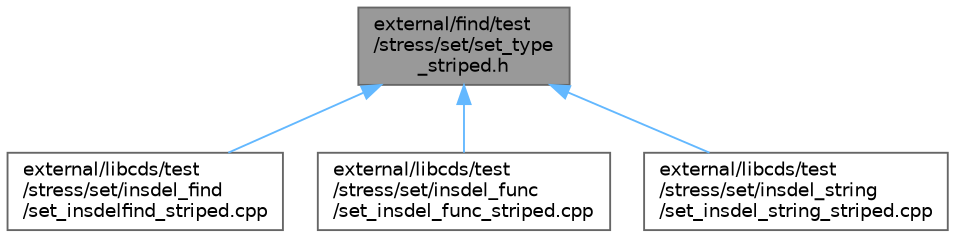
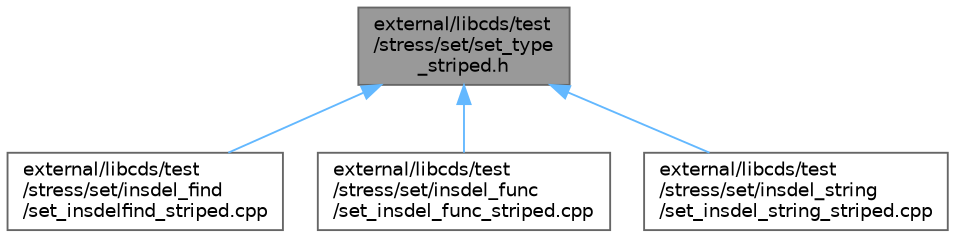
(464, 46) -> (464, 46)
